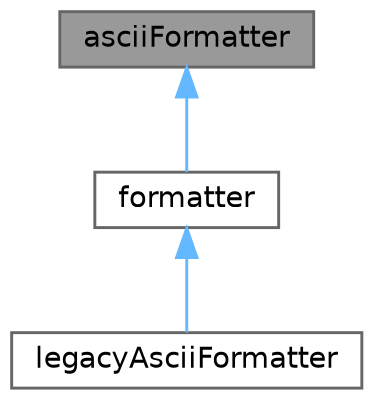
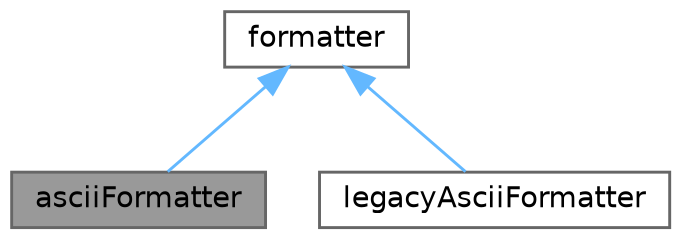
(187, 135) -> (217, 129)
